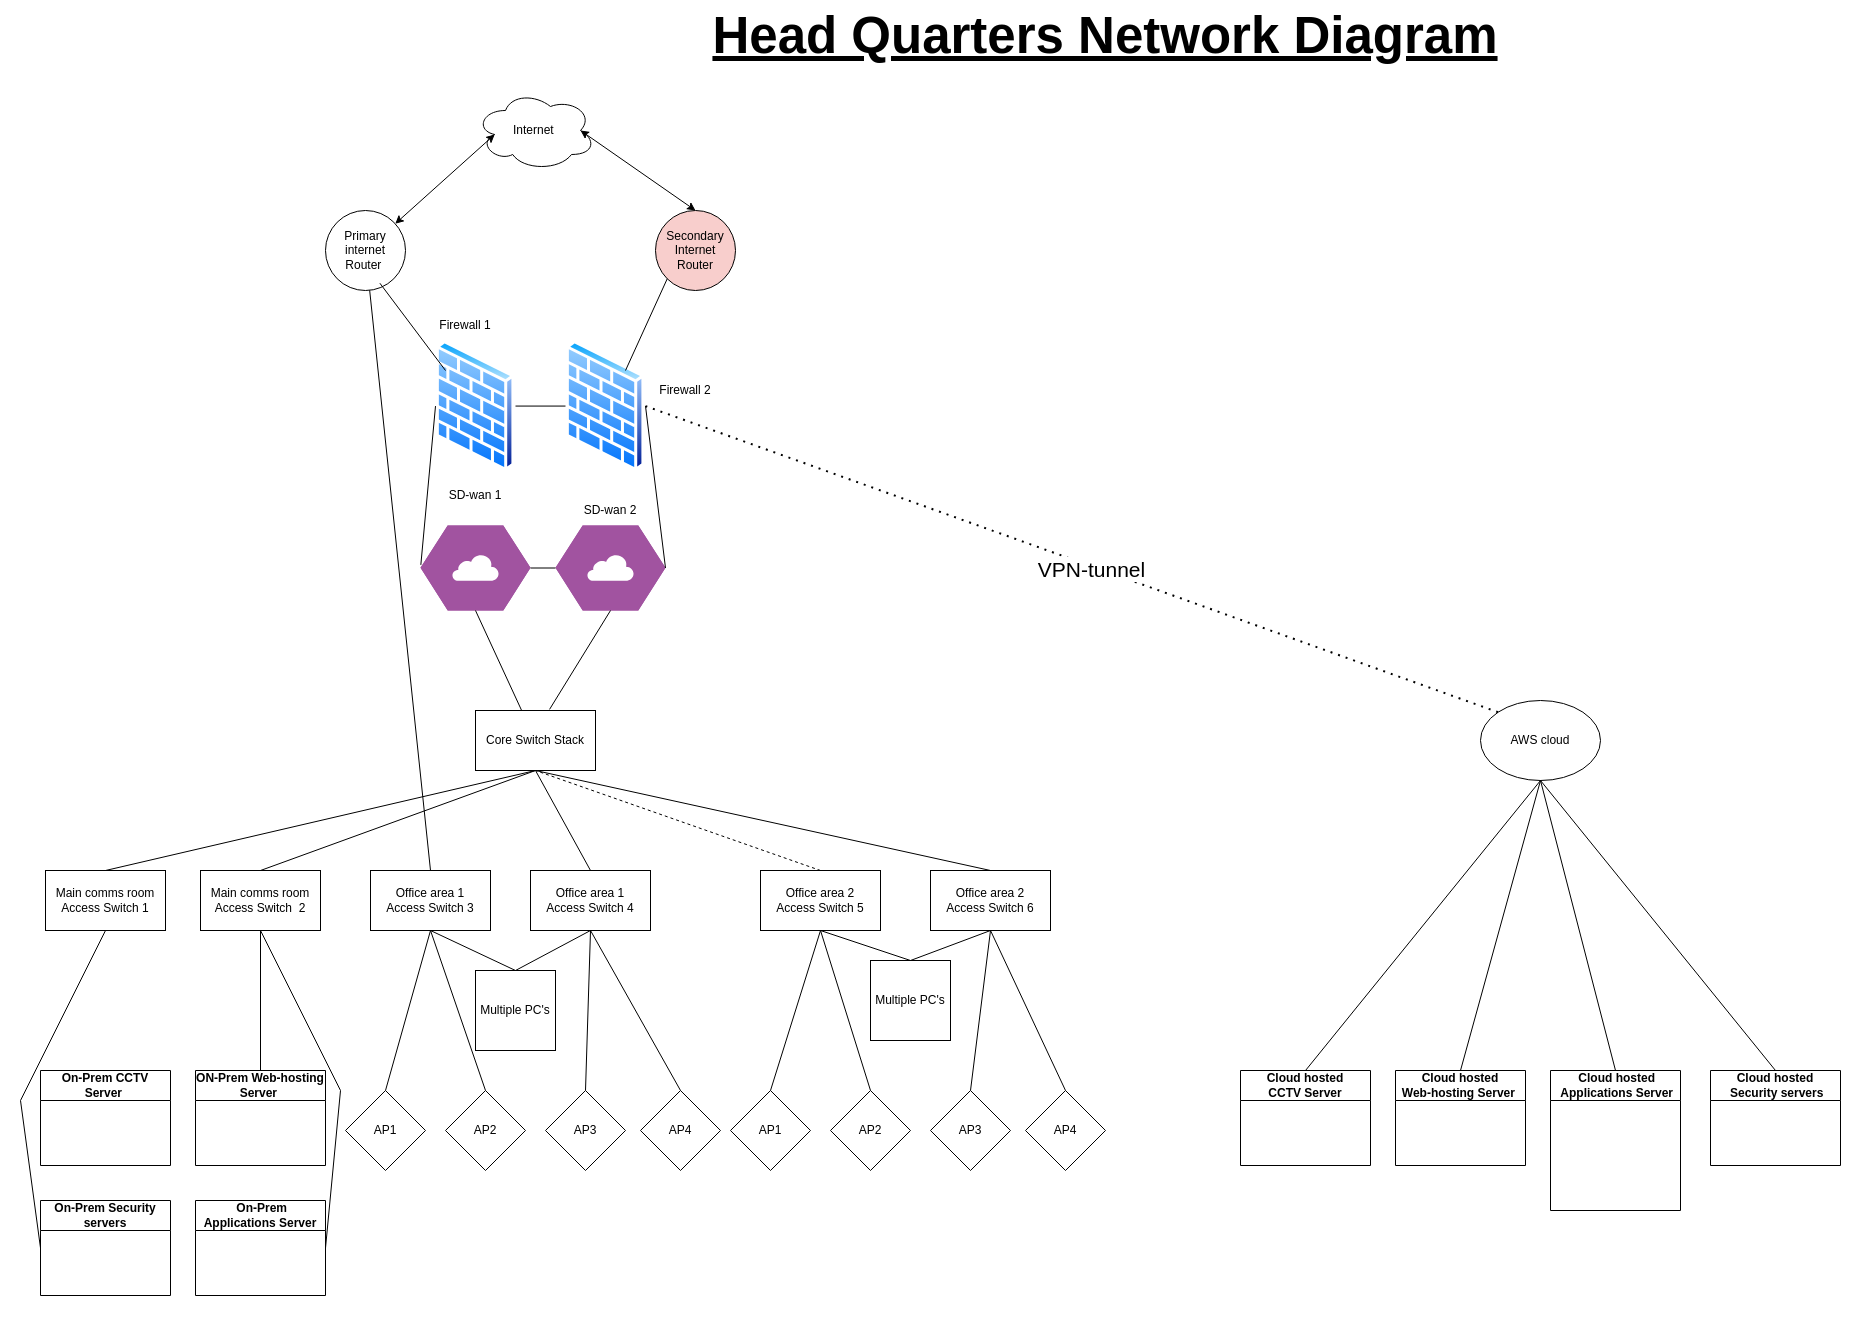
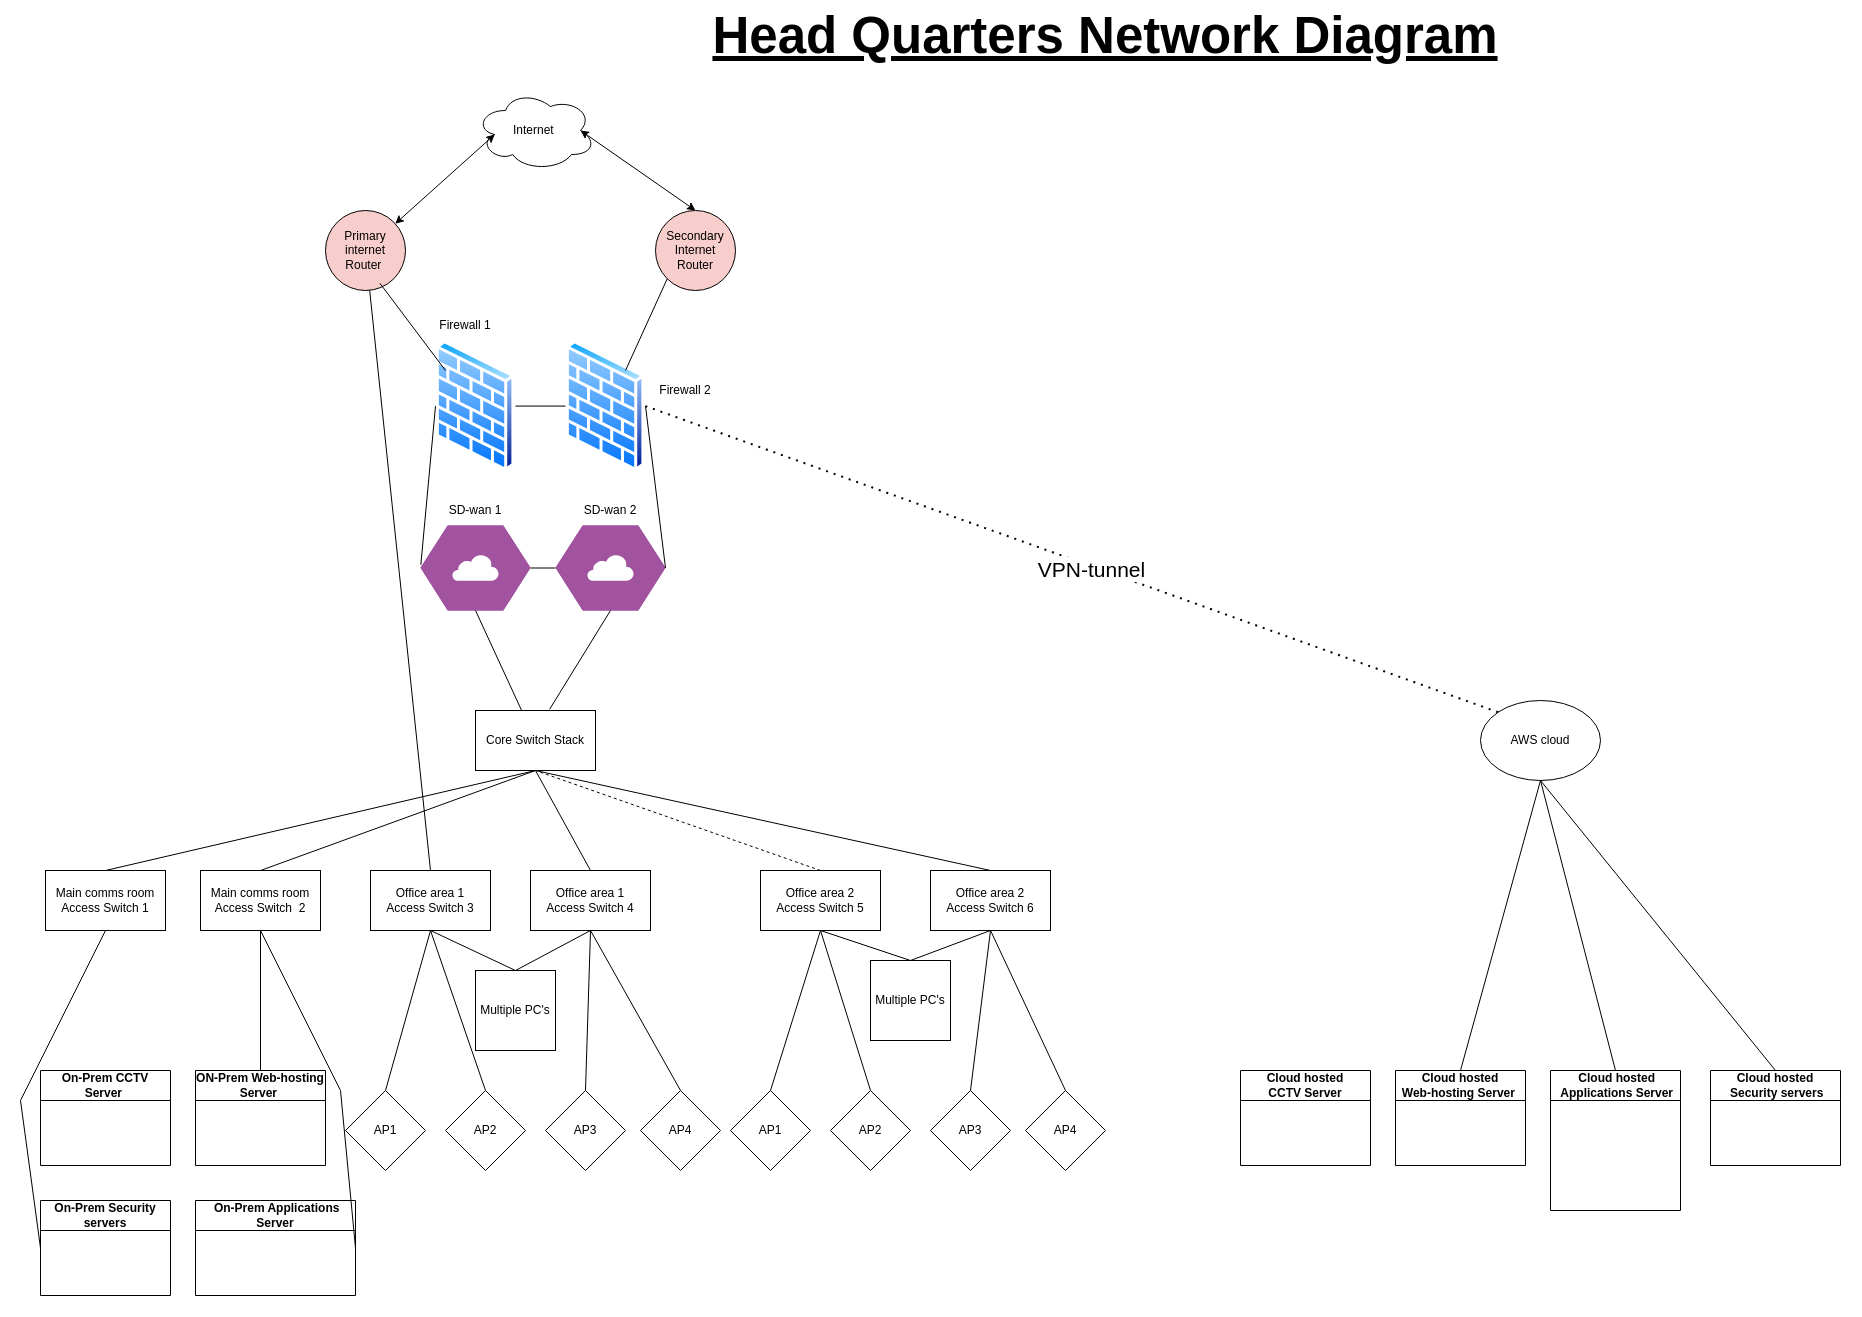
(366, 251) -> (366, 251)
(476, 496) -> (476, 511)
(1421, 927) -> none
(261, 1248) -> (276, 1248)
